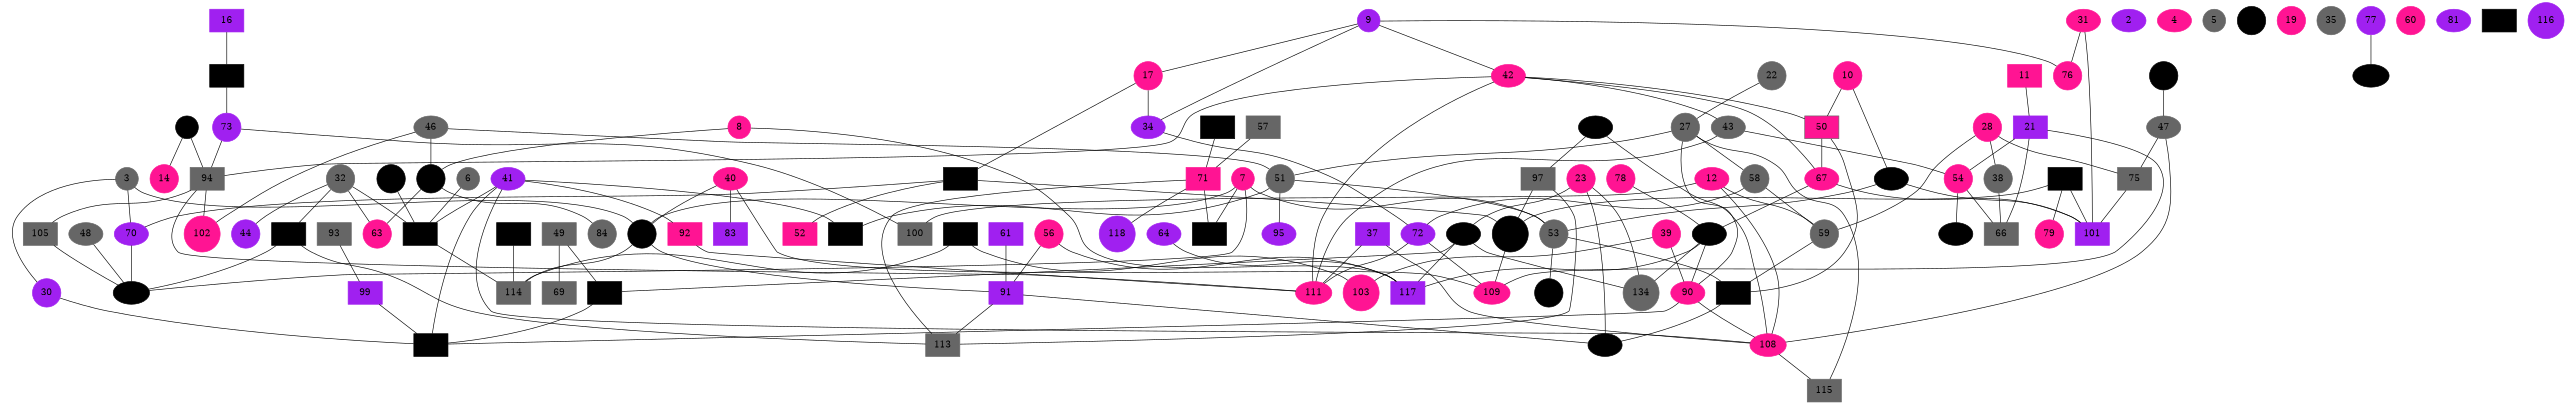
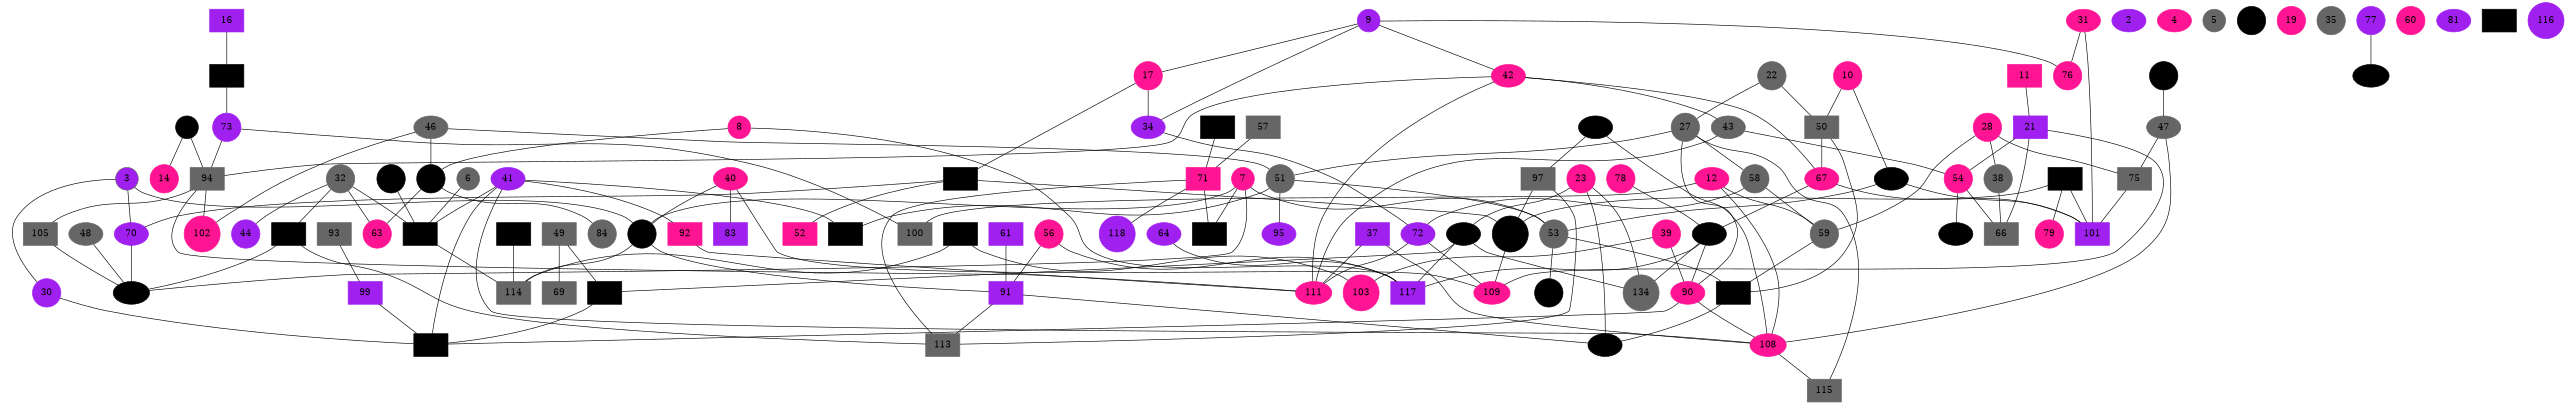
(1708, 96) -> (1796, 101)
(1822, 127) -> (1822, 127)
(127, 179) -> (127, 179)
